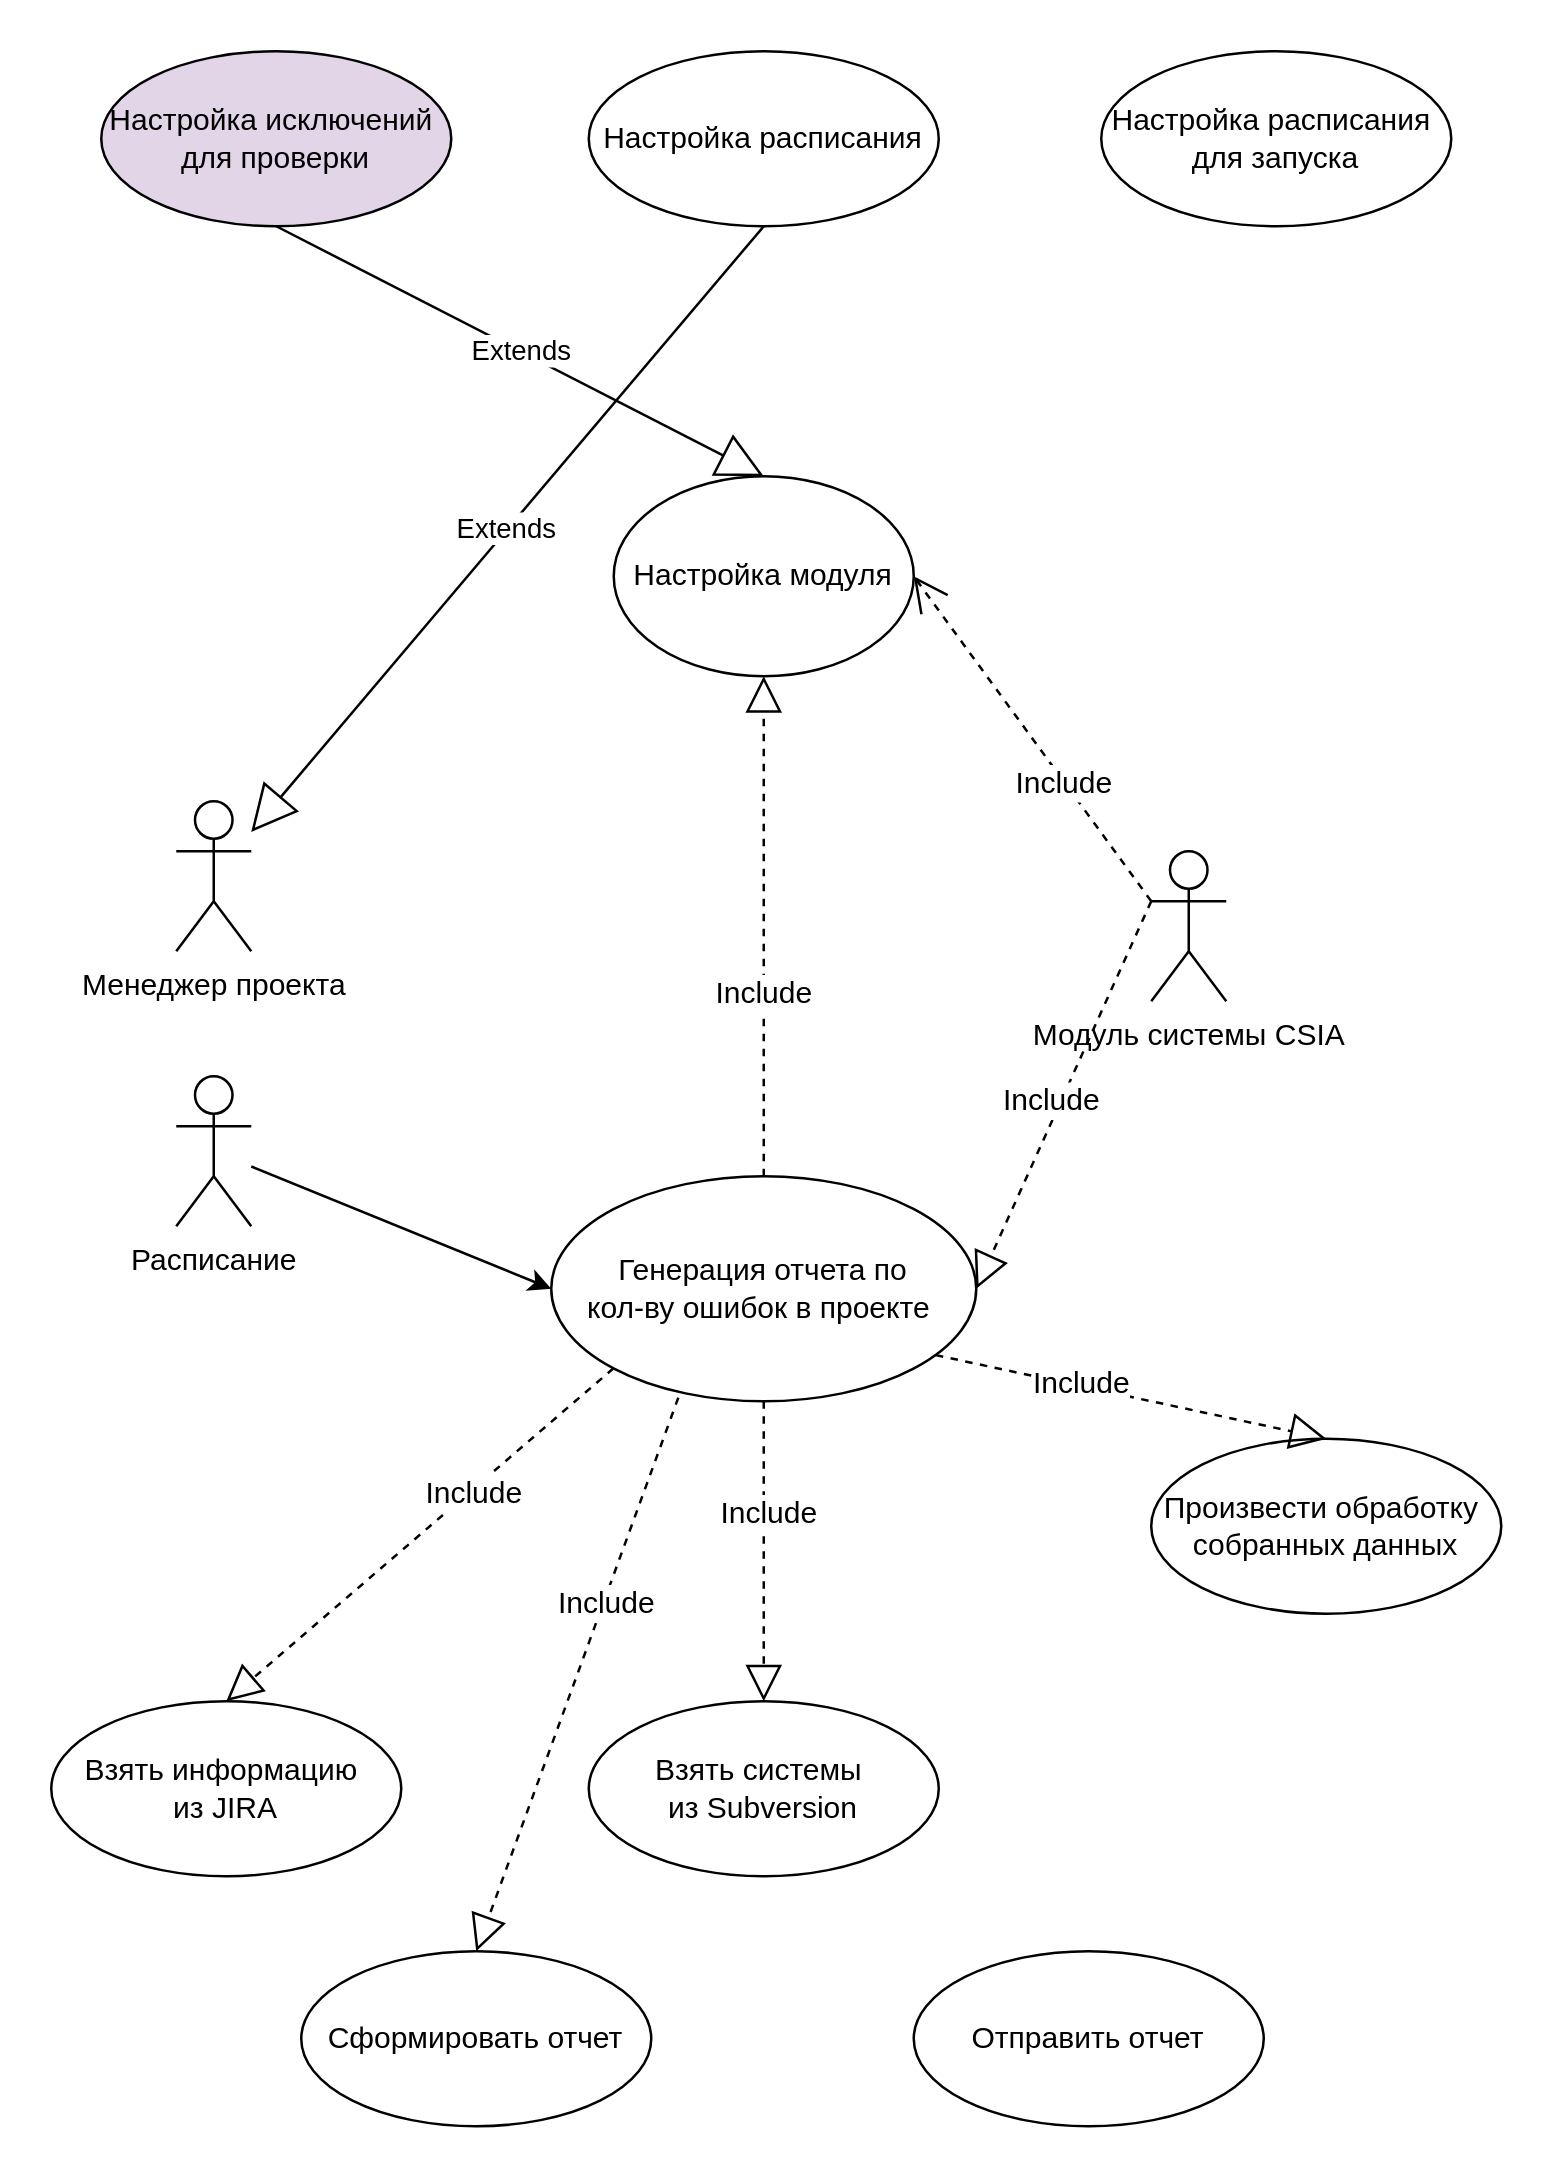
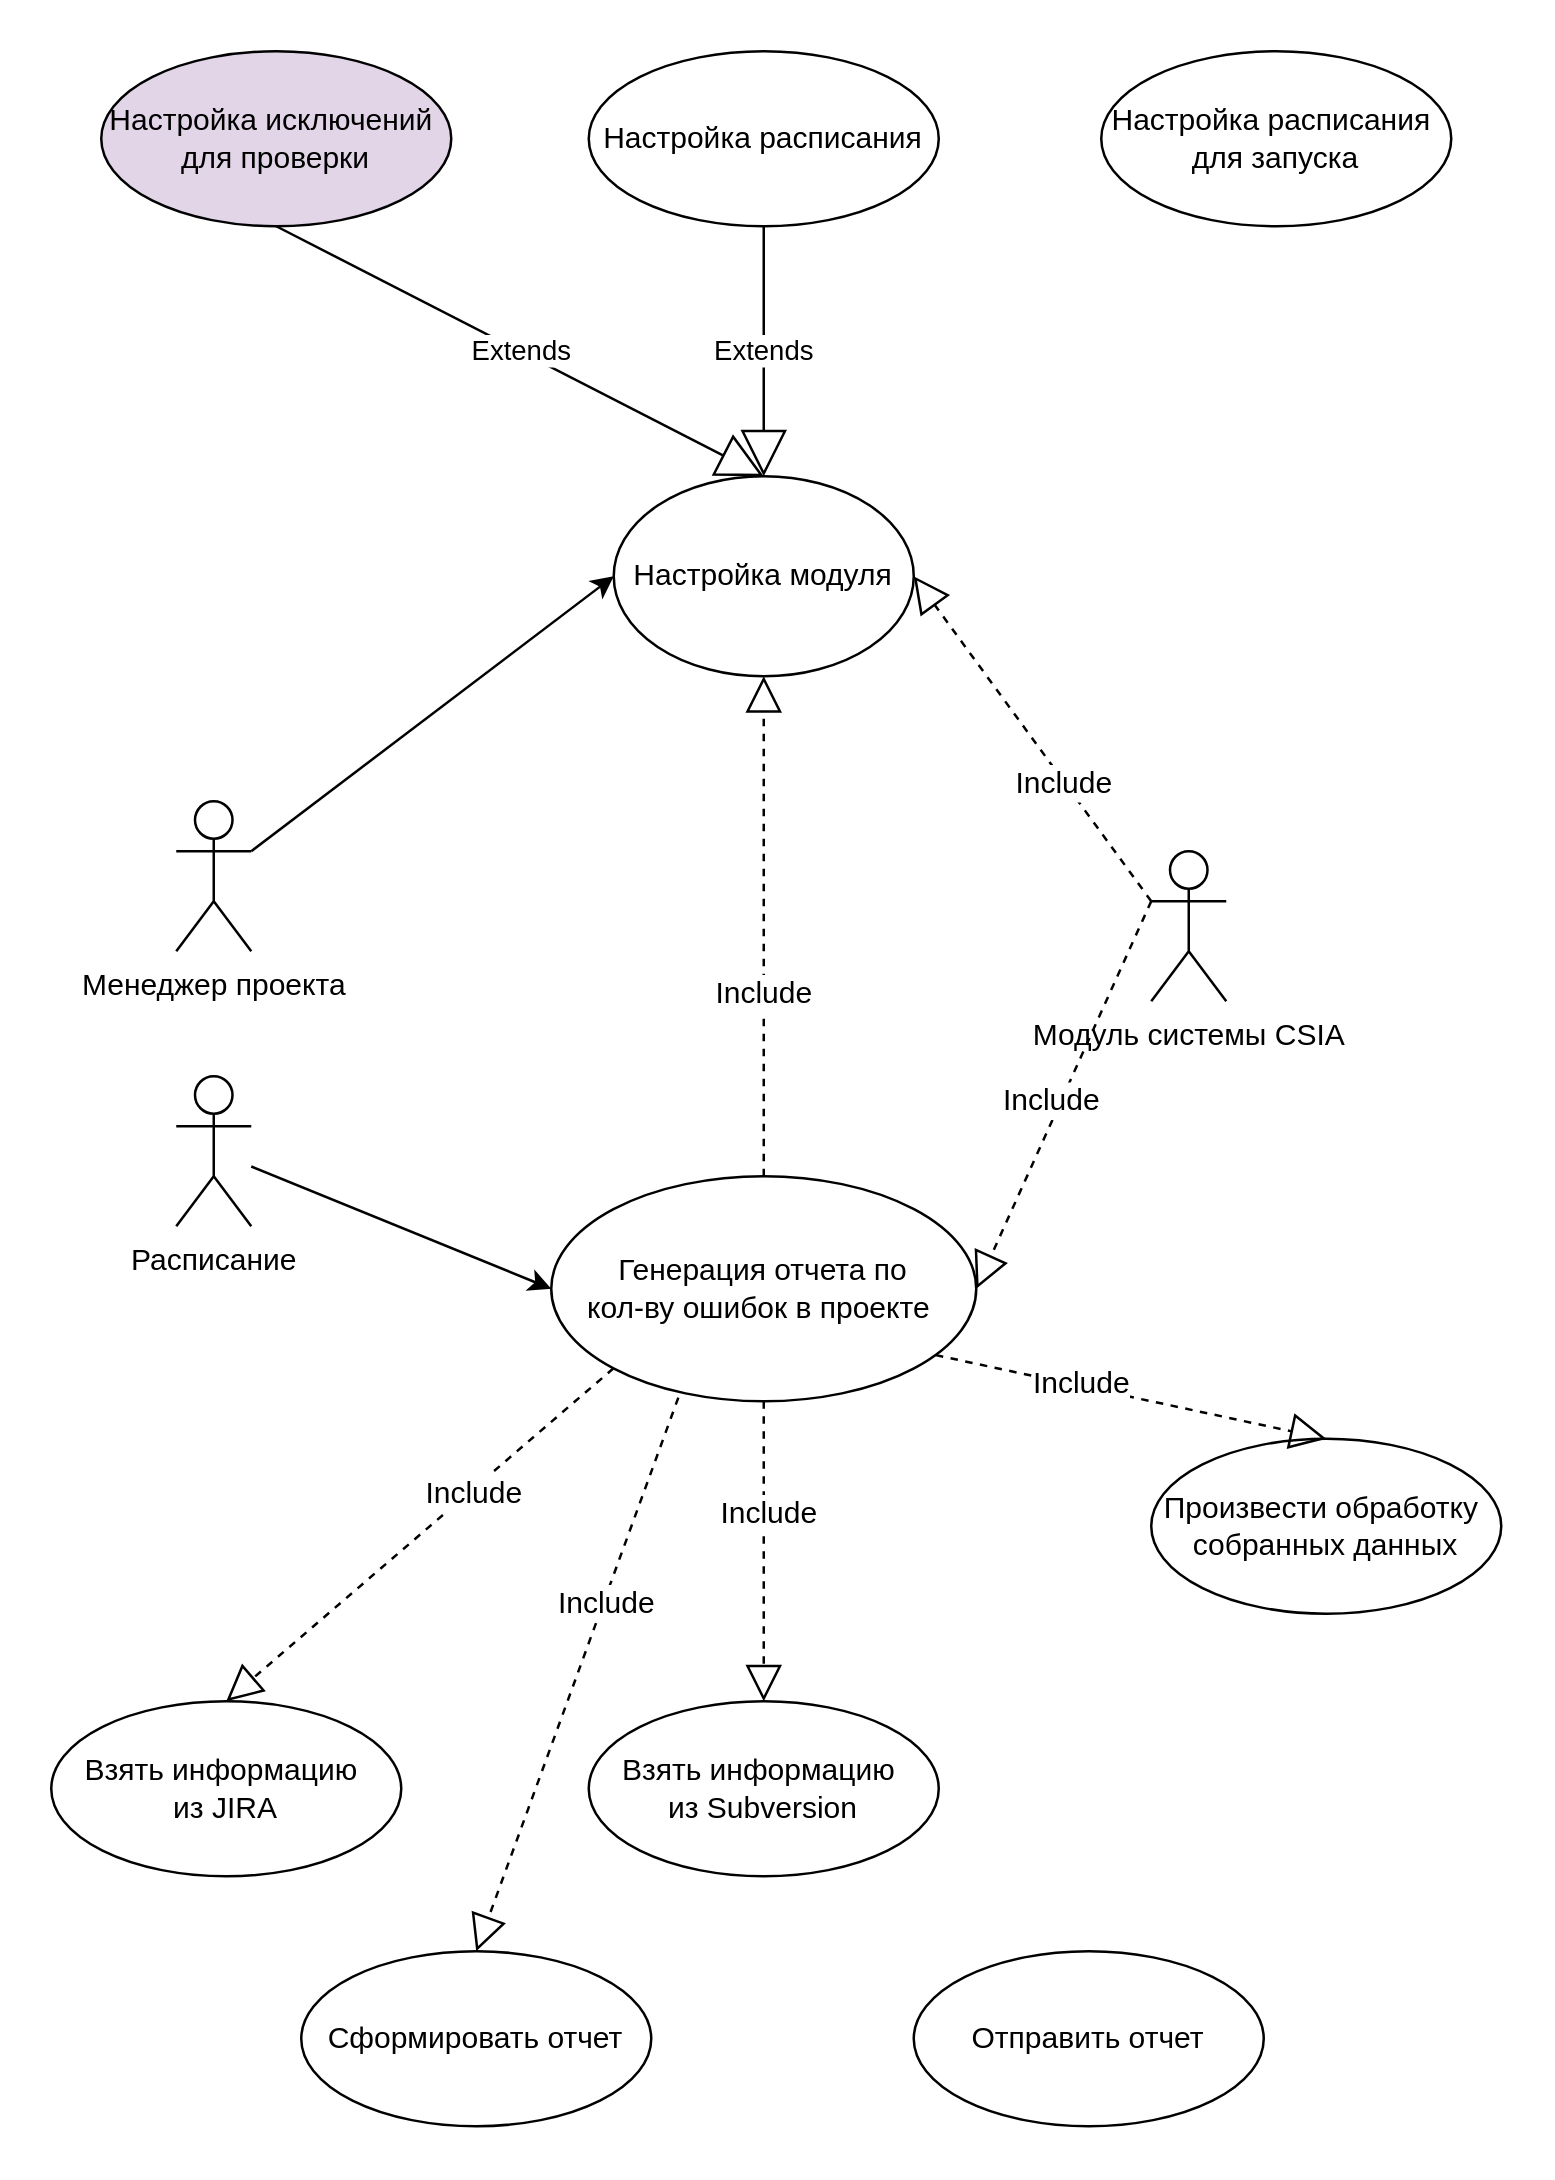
(927, 594) -> (935, 606)
(397, 659) -> (764, 329)
none -> (427, 718)
(764, 1789) -> (764, 1789)
